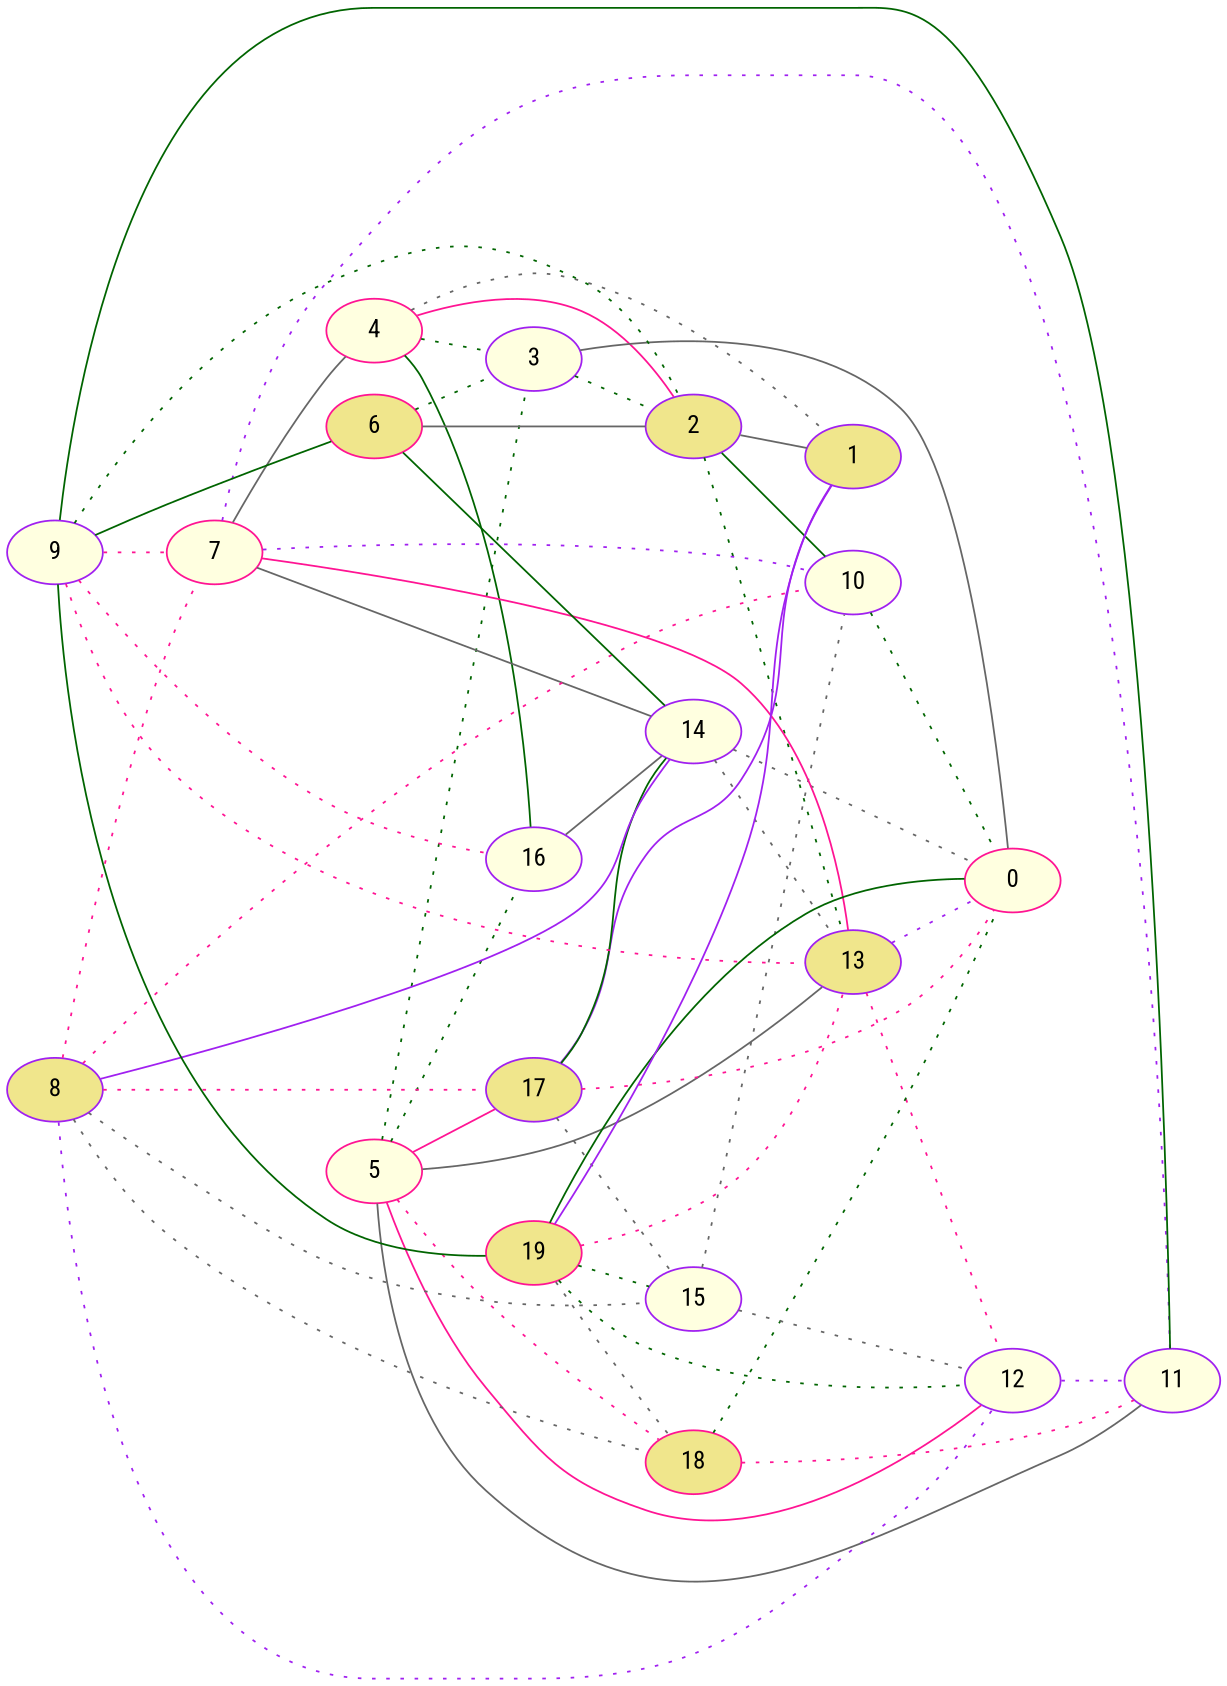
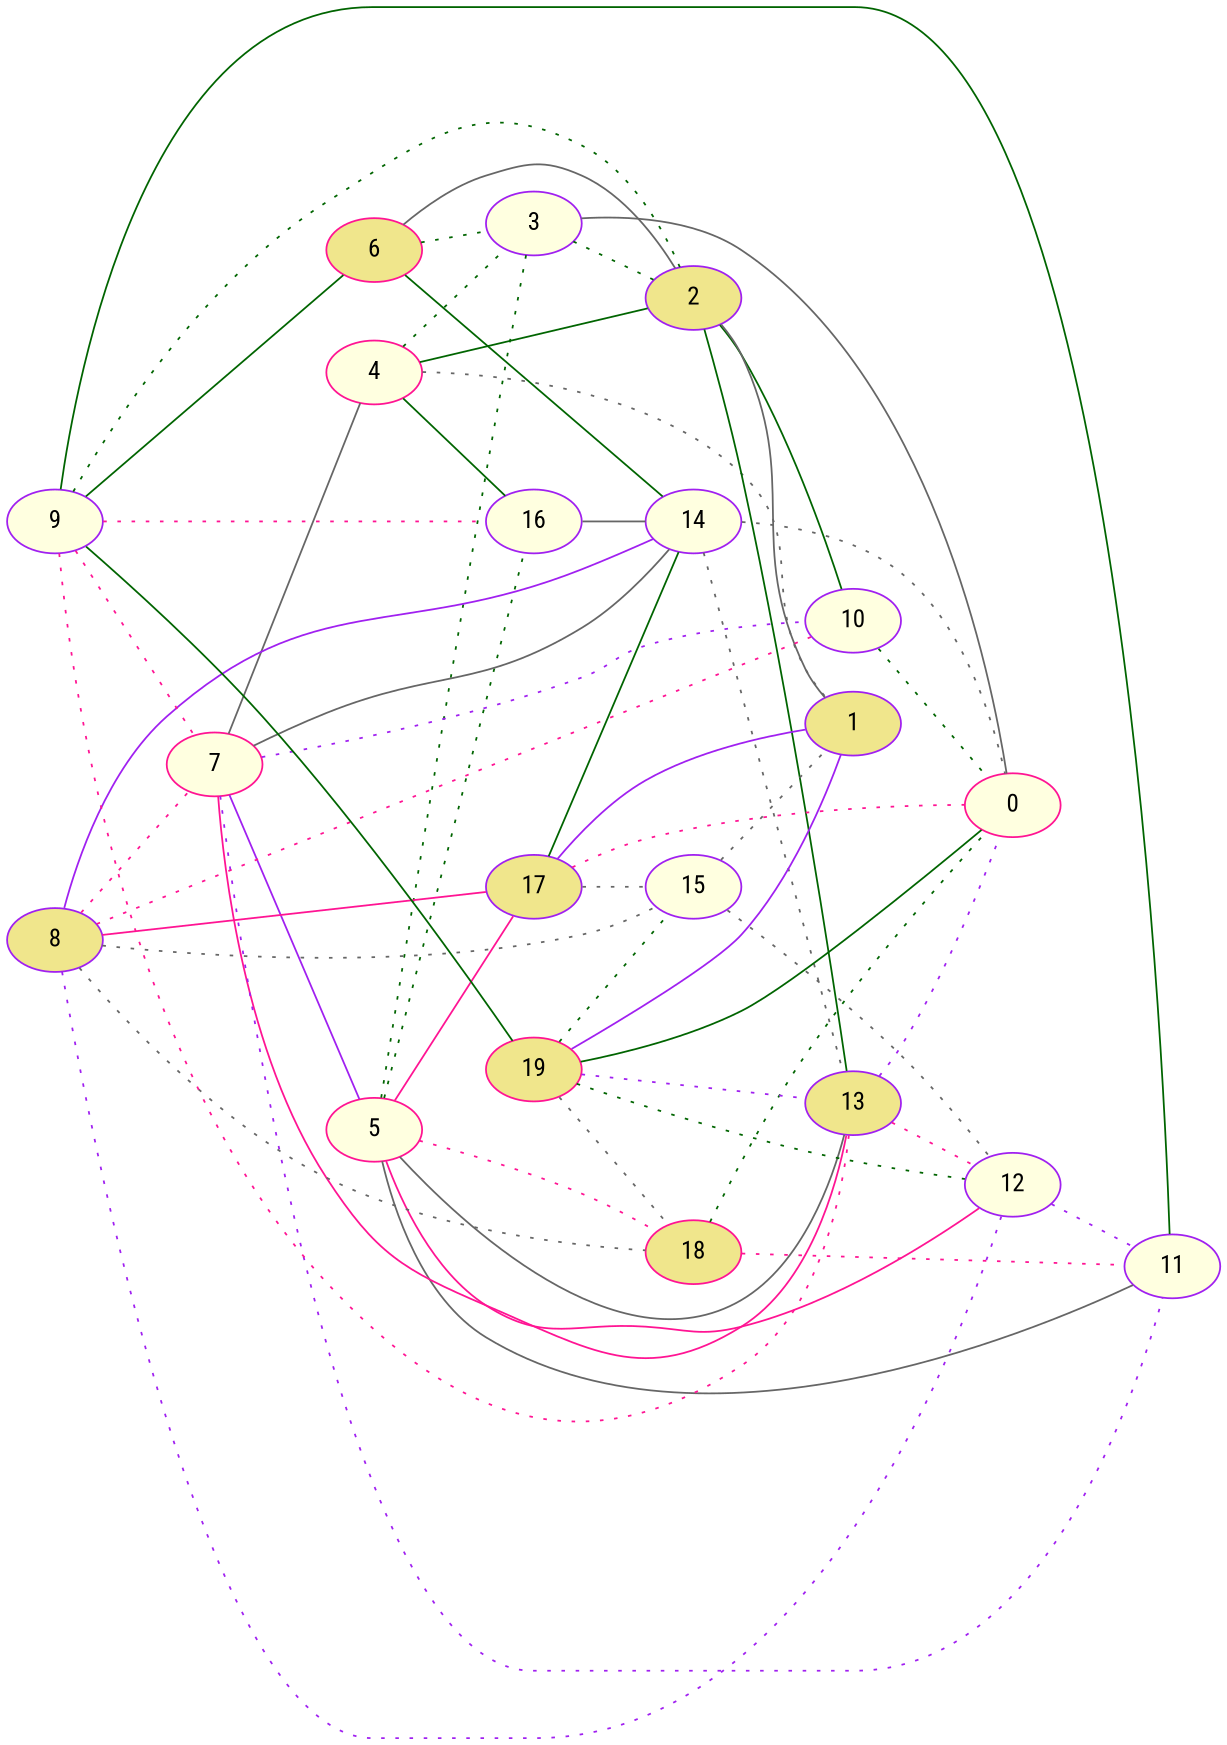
(563, 305) -> (534, 335)
(763, 659) -> (786, 698)
none -> (291, 939)
(766, 974) -> (781, 797)
(294, 1090) -> (294, 913)
(753, 1163) -> (693, 1086)
